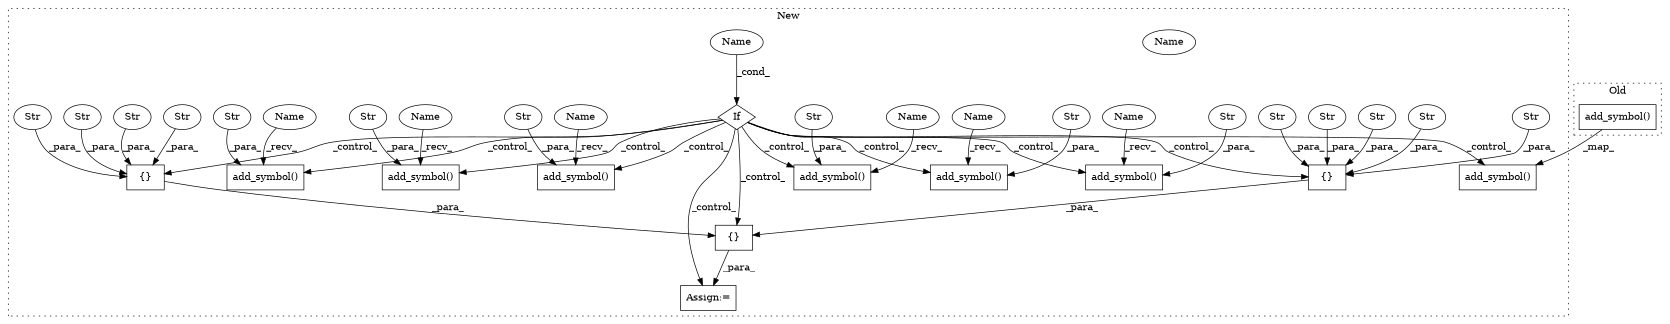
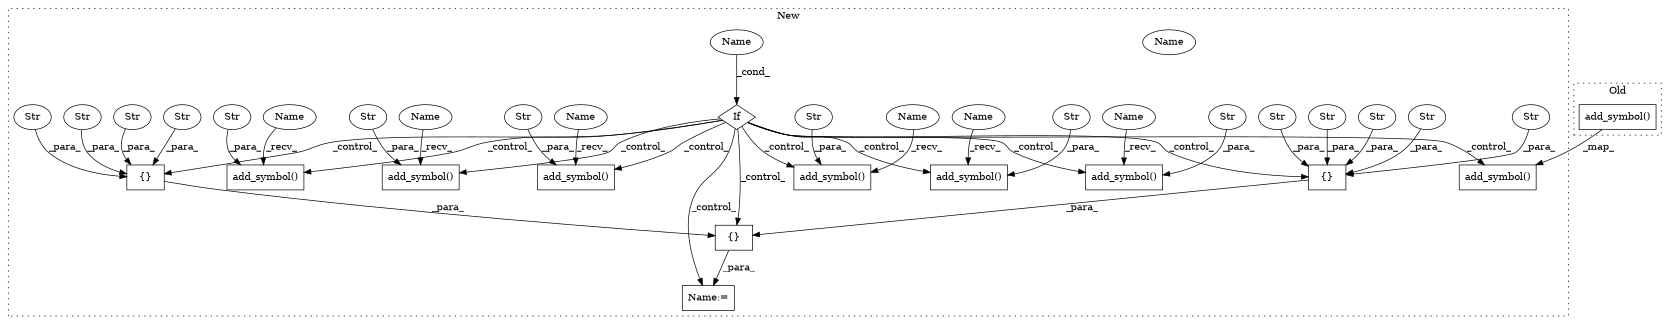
(708, 298) -> (708, 298)
